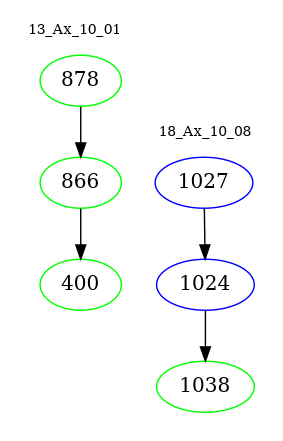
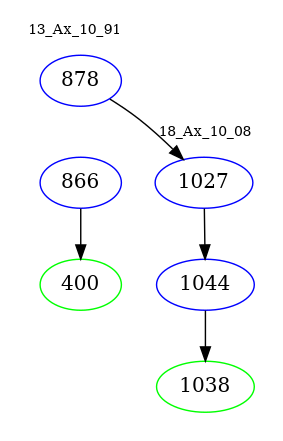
(75, 30) -> (75, 30)
(81, 81) -> (81, 81)
(81, 125) -> (153, 131)
(81, 183) -> (81, 183)
(205, 285) -> (205, 285)
